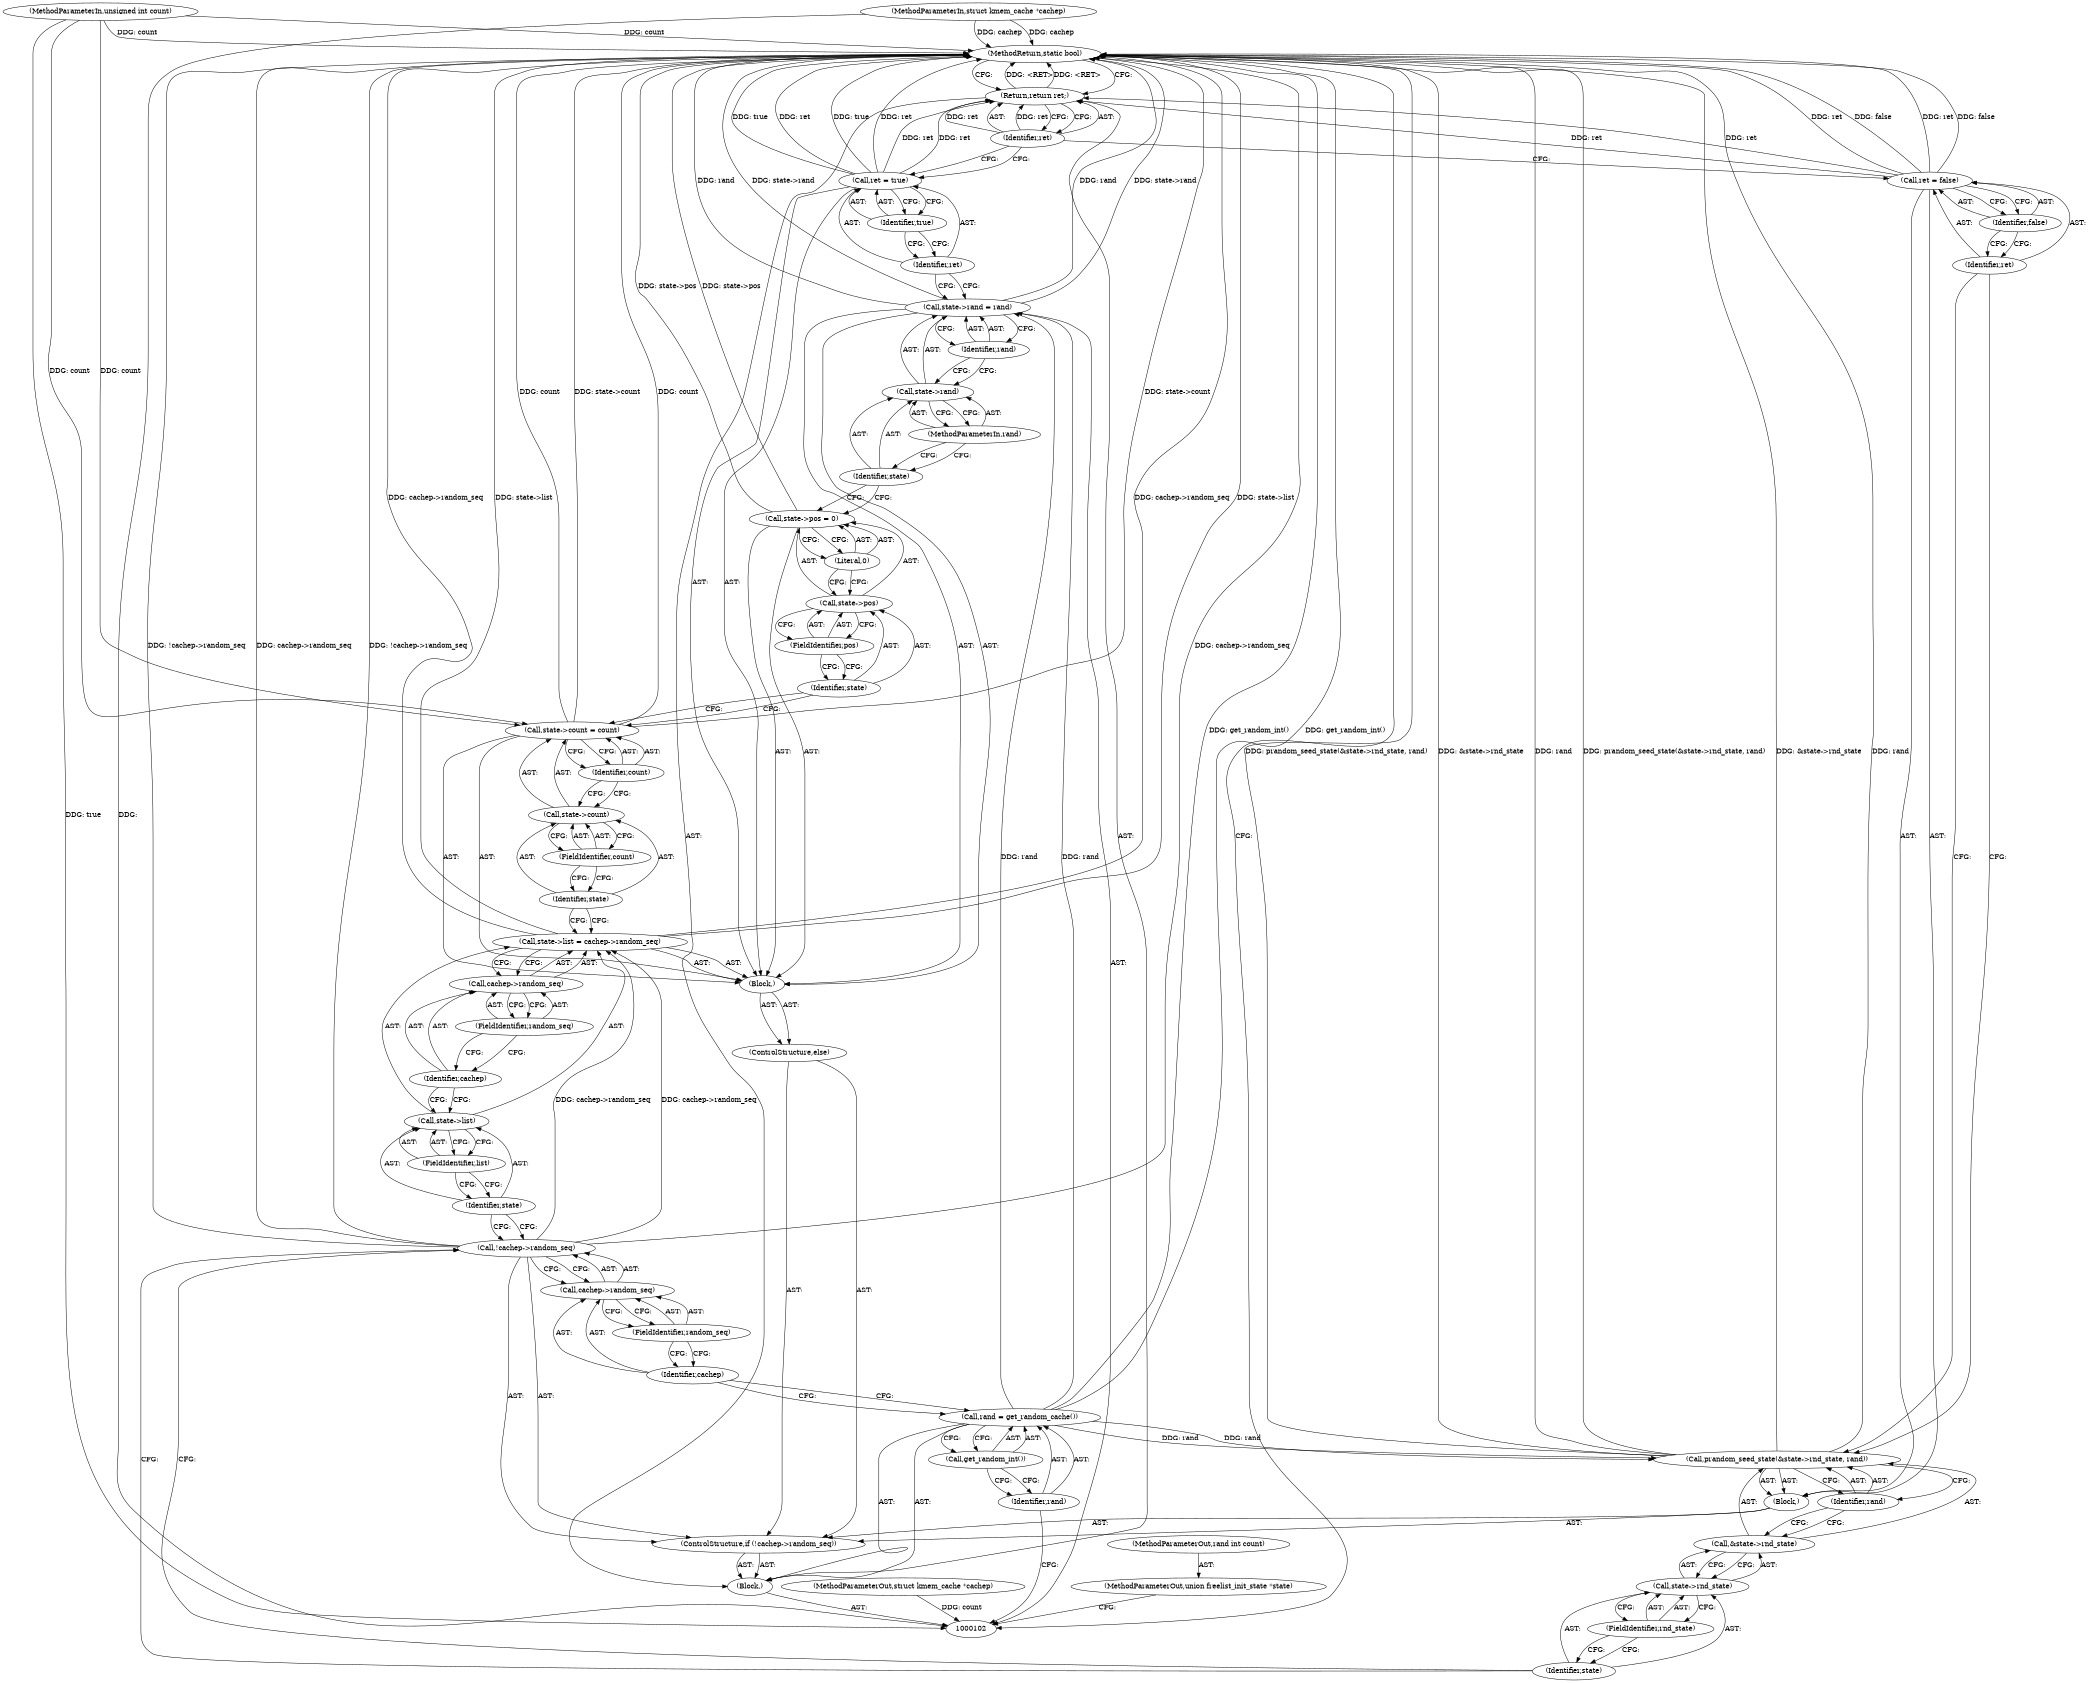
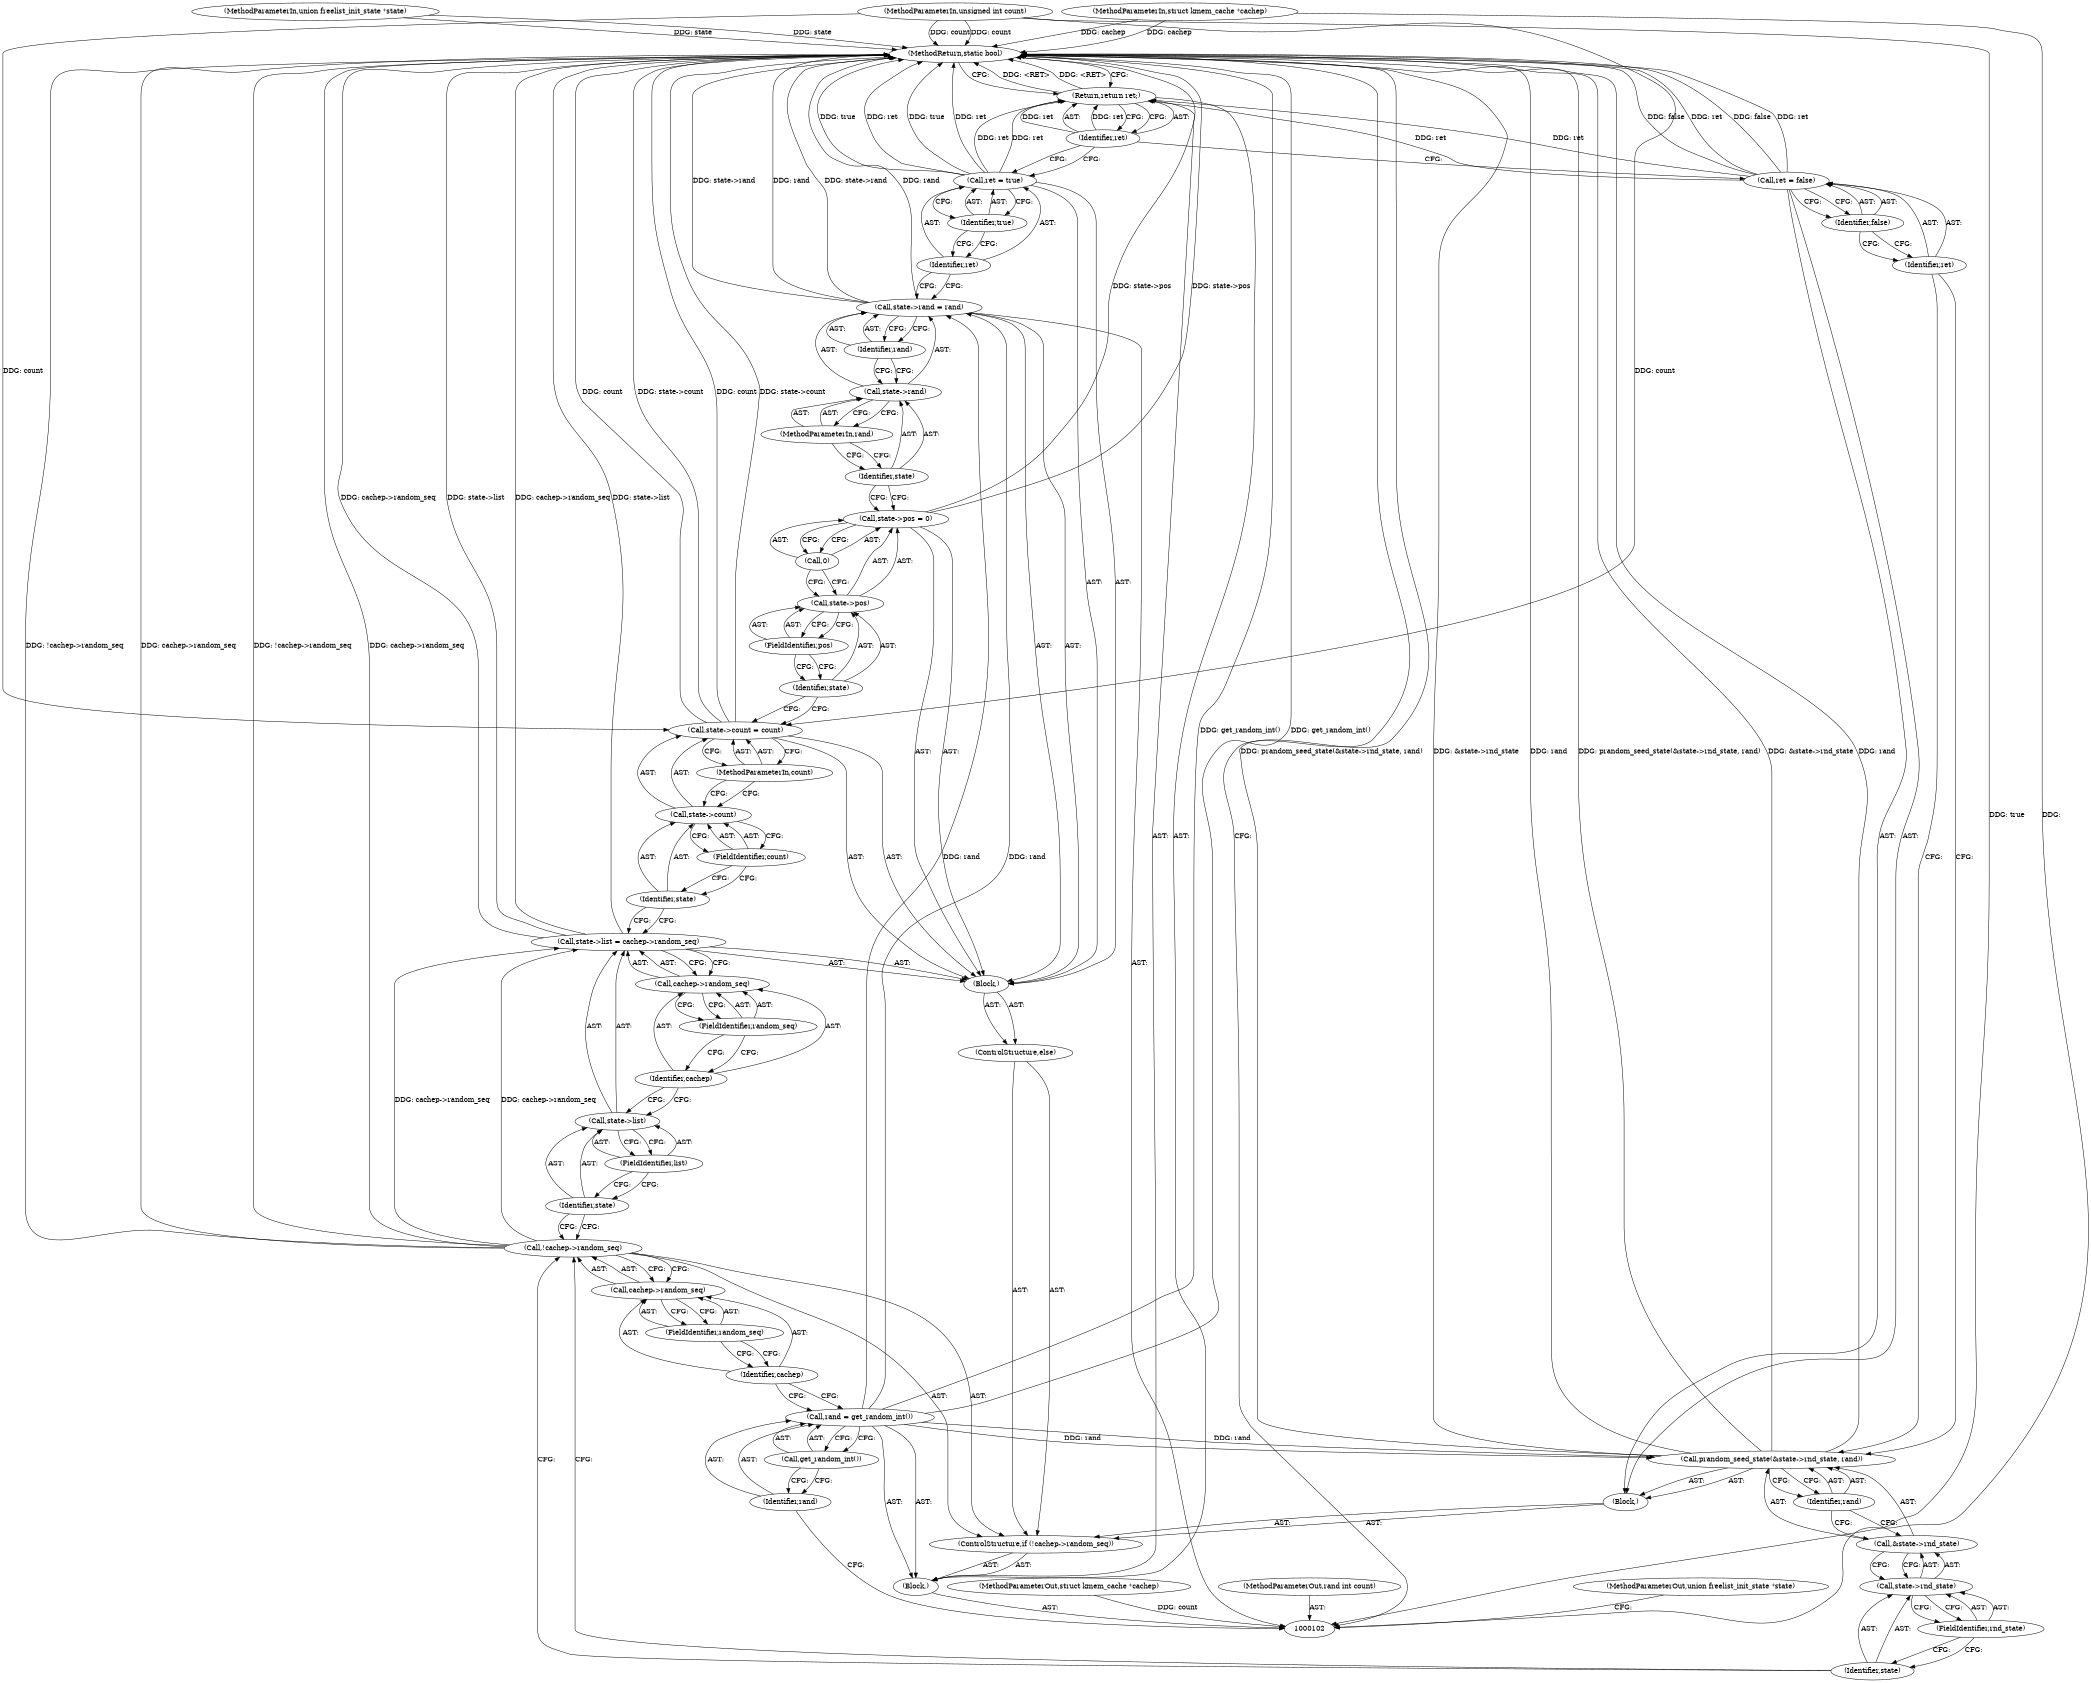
none -> (315, 12)
(852, 561) -> (817, 561)
(621, 773) -> (765, 773)
(1020, 1418) -> (860, 1418)
(1199, 1563) -> (1310, 1605)
